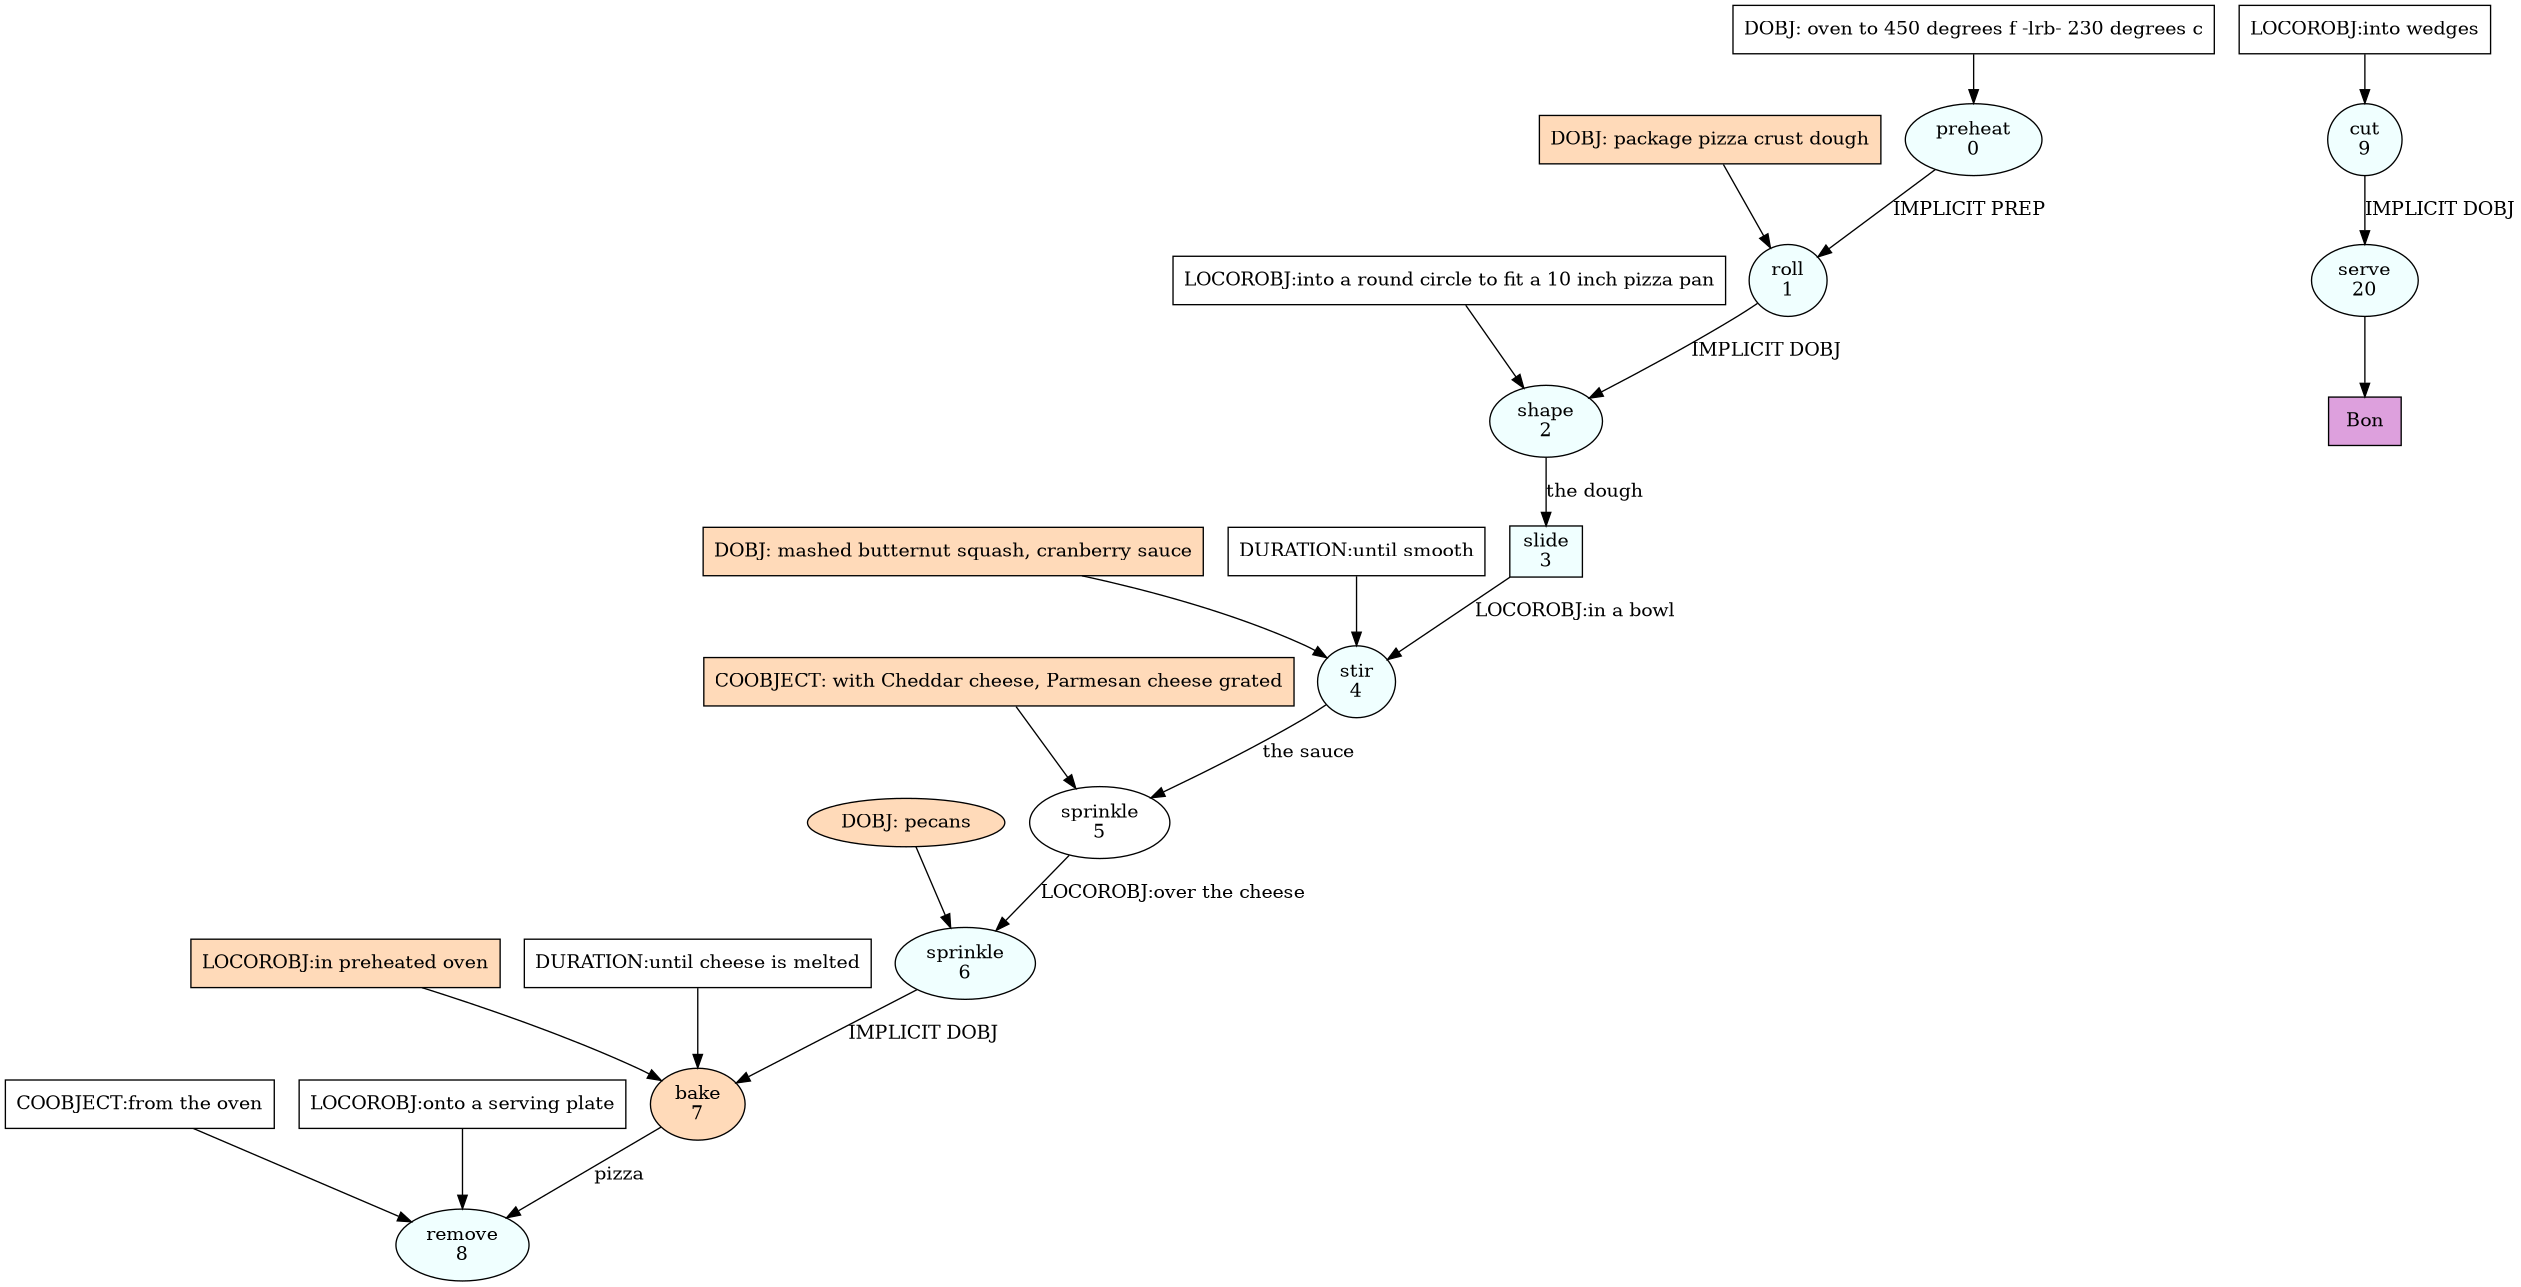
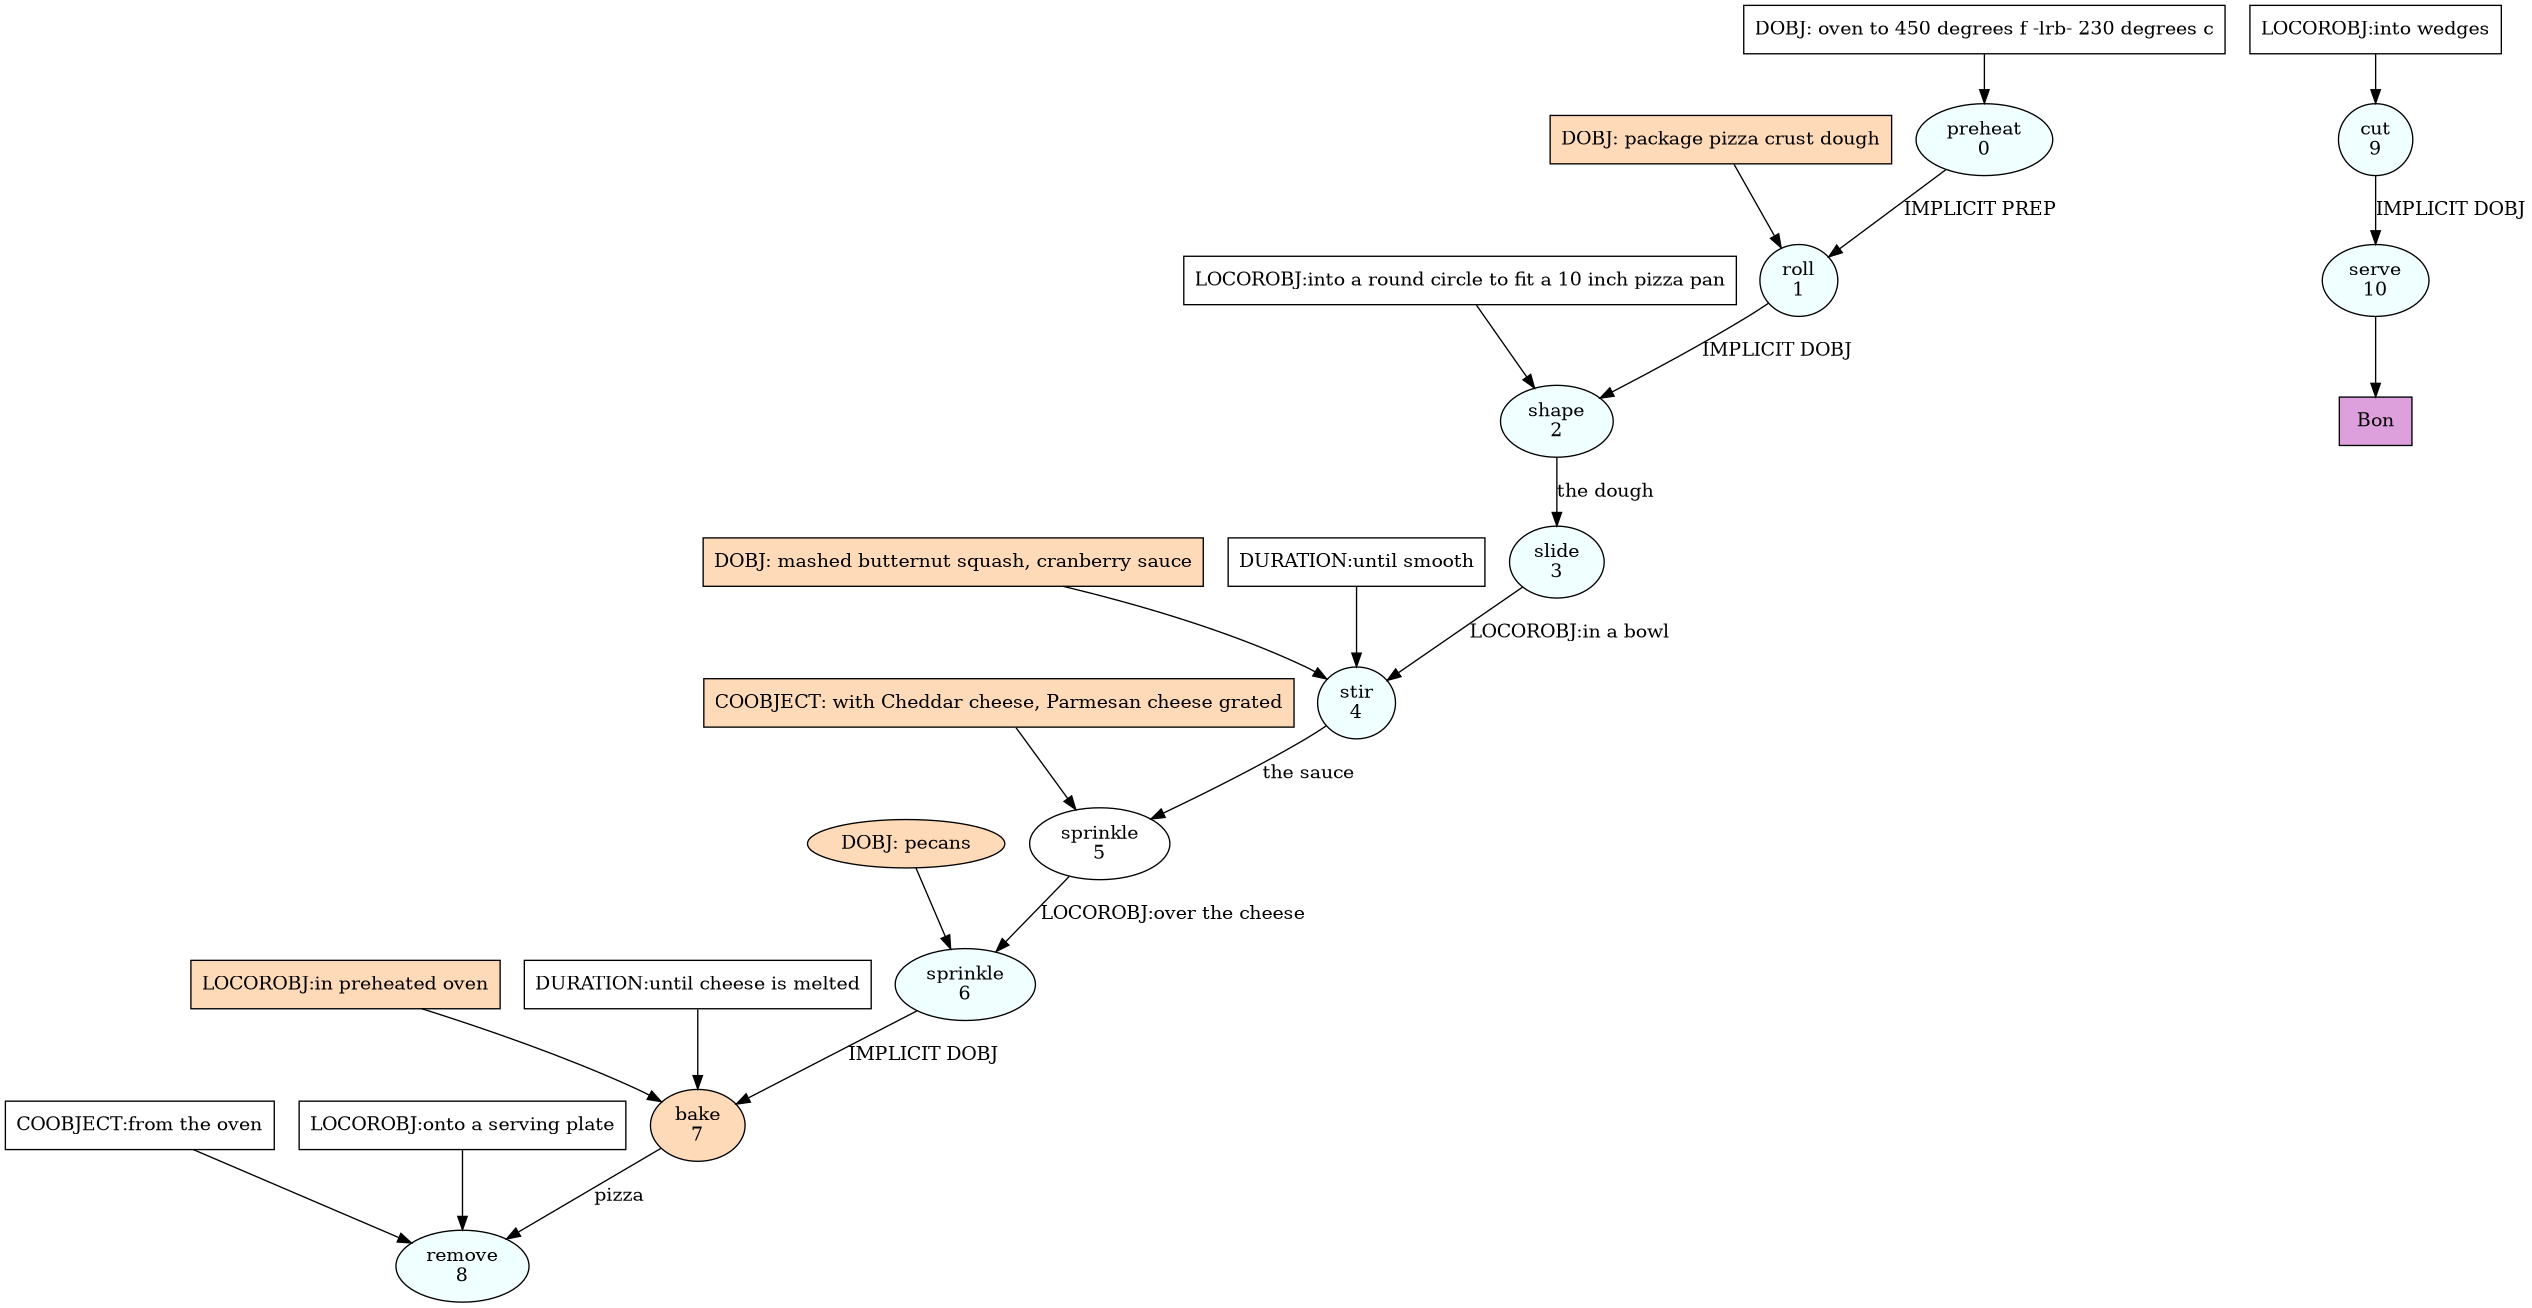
(2365, 280) -> (2376, 280)
(1546, 552) -> (1557, 562)
